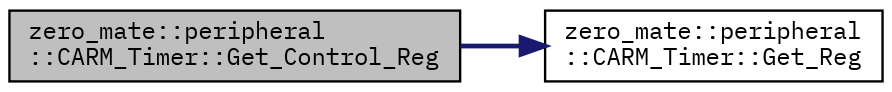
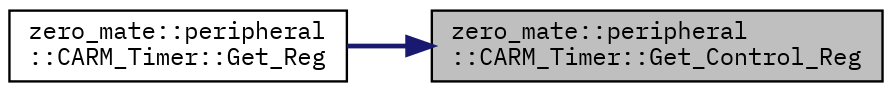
(491, 46) -> (377, 46)
